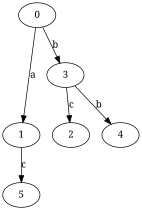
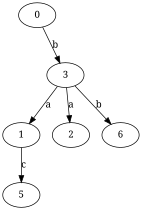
(30, 72) -> (45, 102)
(71, 105) -> (71, 105)
(121, 135) -> (121, 135)
